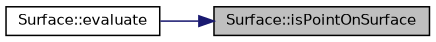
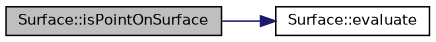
(179, 21) -> (241, 21)
